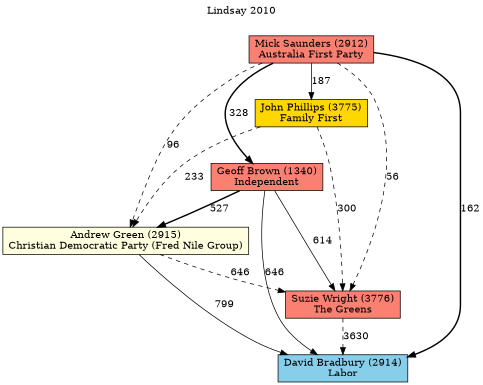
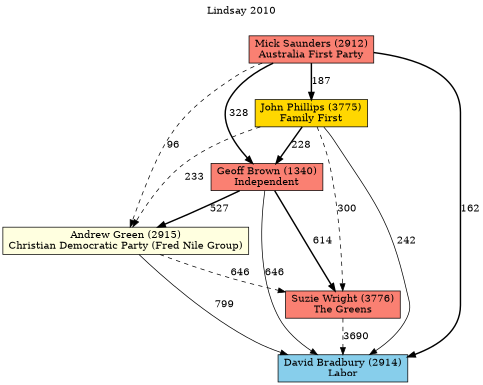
(311, 78) -> (311, 78)
none -> (291, 142)
(386, 168) -> none
none -> (391, 237)
(303, 238) -> (303, 238)
(356, 336) -> (356, 336)
